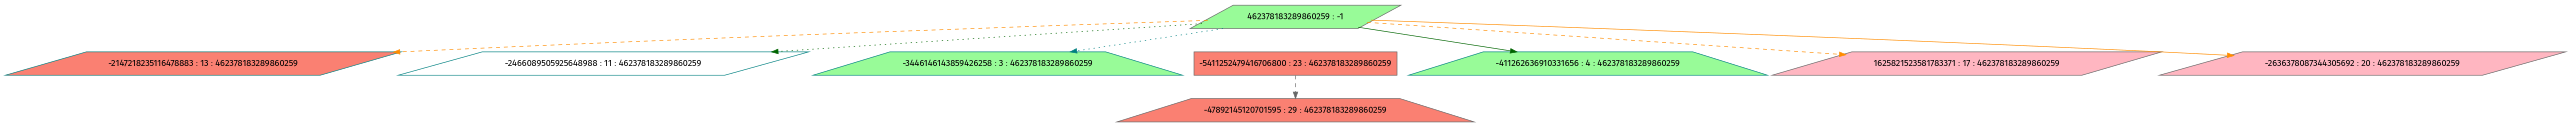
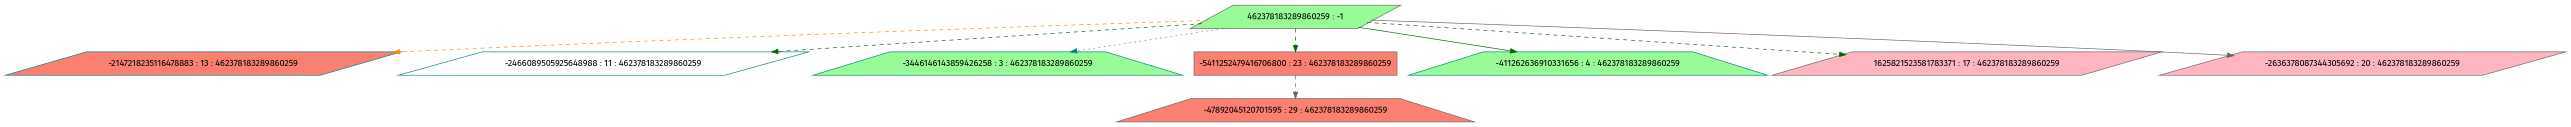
(1799, 36) -> (1799, 36)
none -> (1296, 37)
(990, 38) -> (990, 38)
(1603, 38) -> (1603, 38)
(1296, 110) -> (1296, 110)
